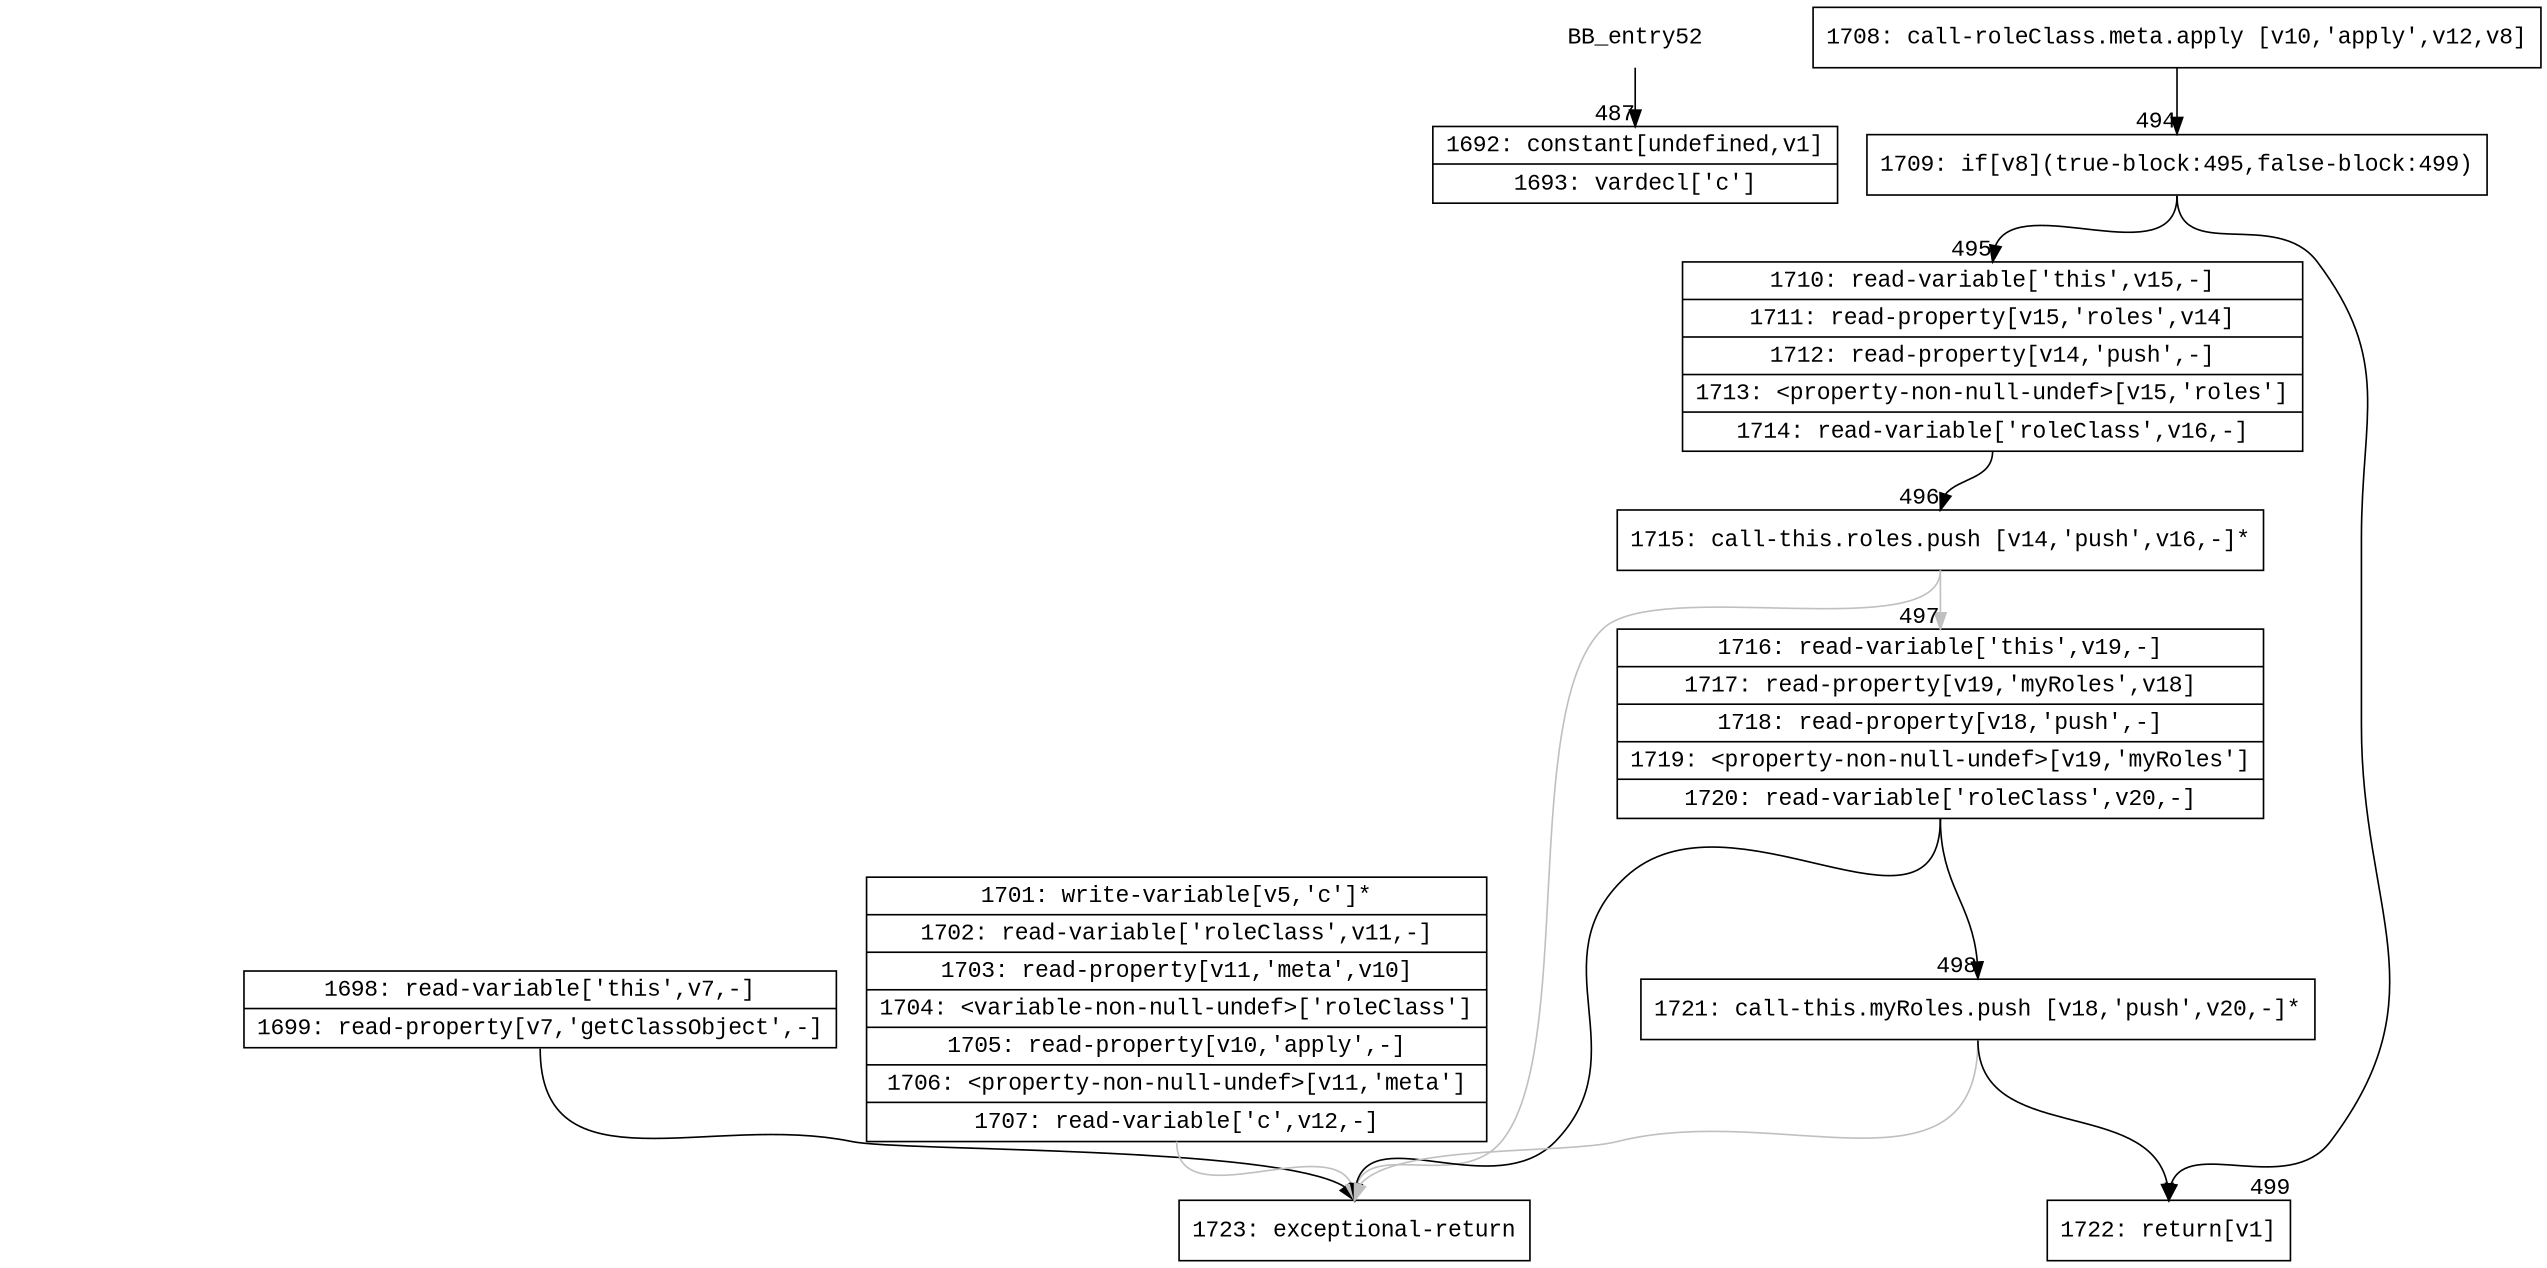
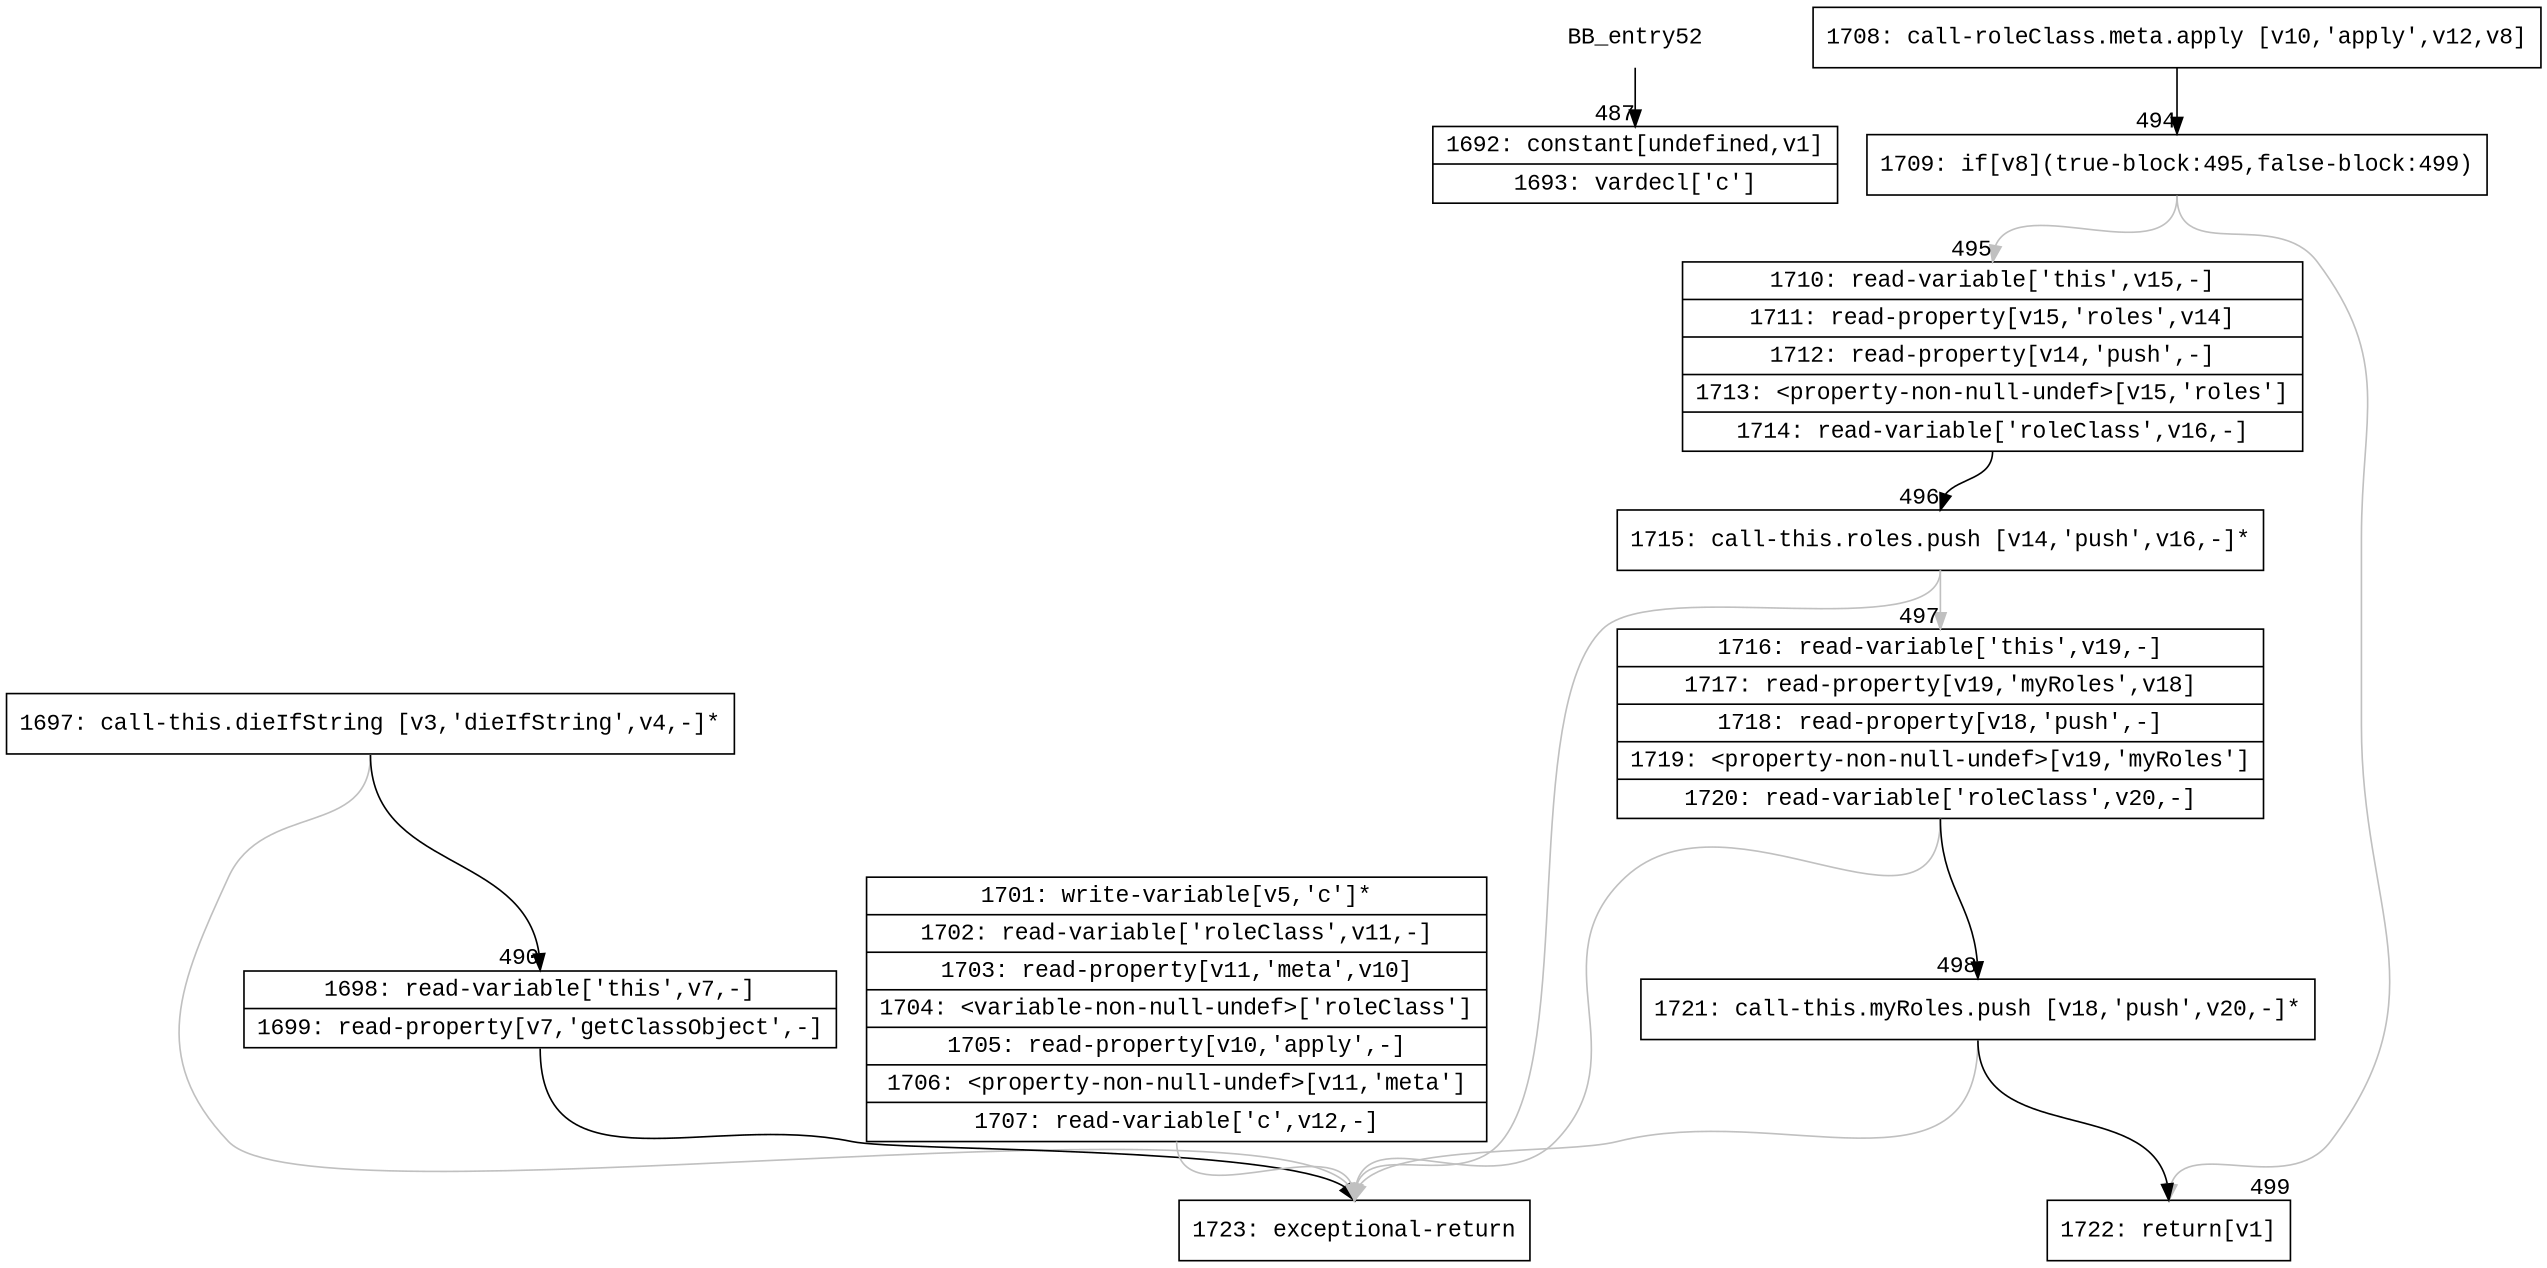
(2093, 230) -> (2093, 230)
(2361, 706) -> (2361, 706)
none -> (370, 724)
(1590, 937) -> (1590, 937)
